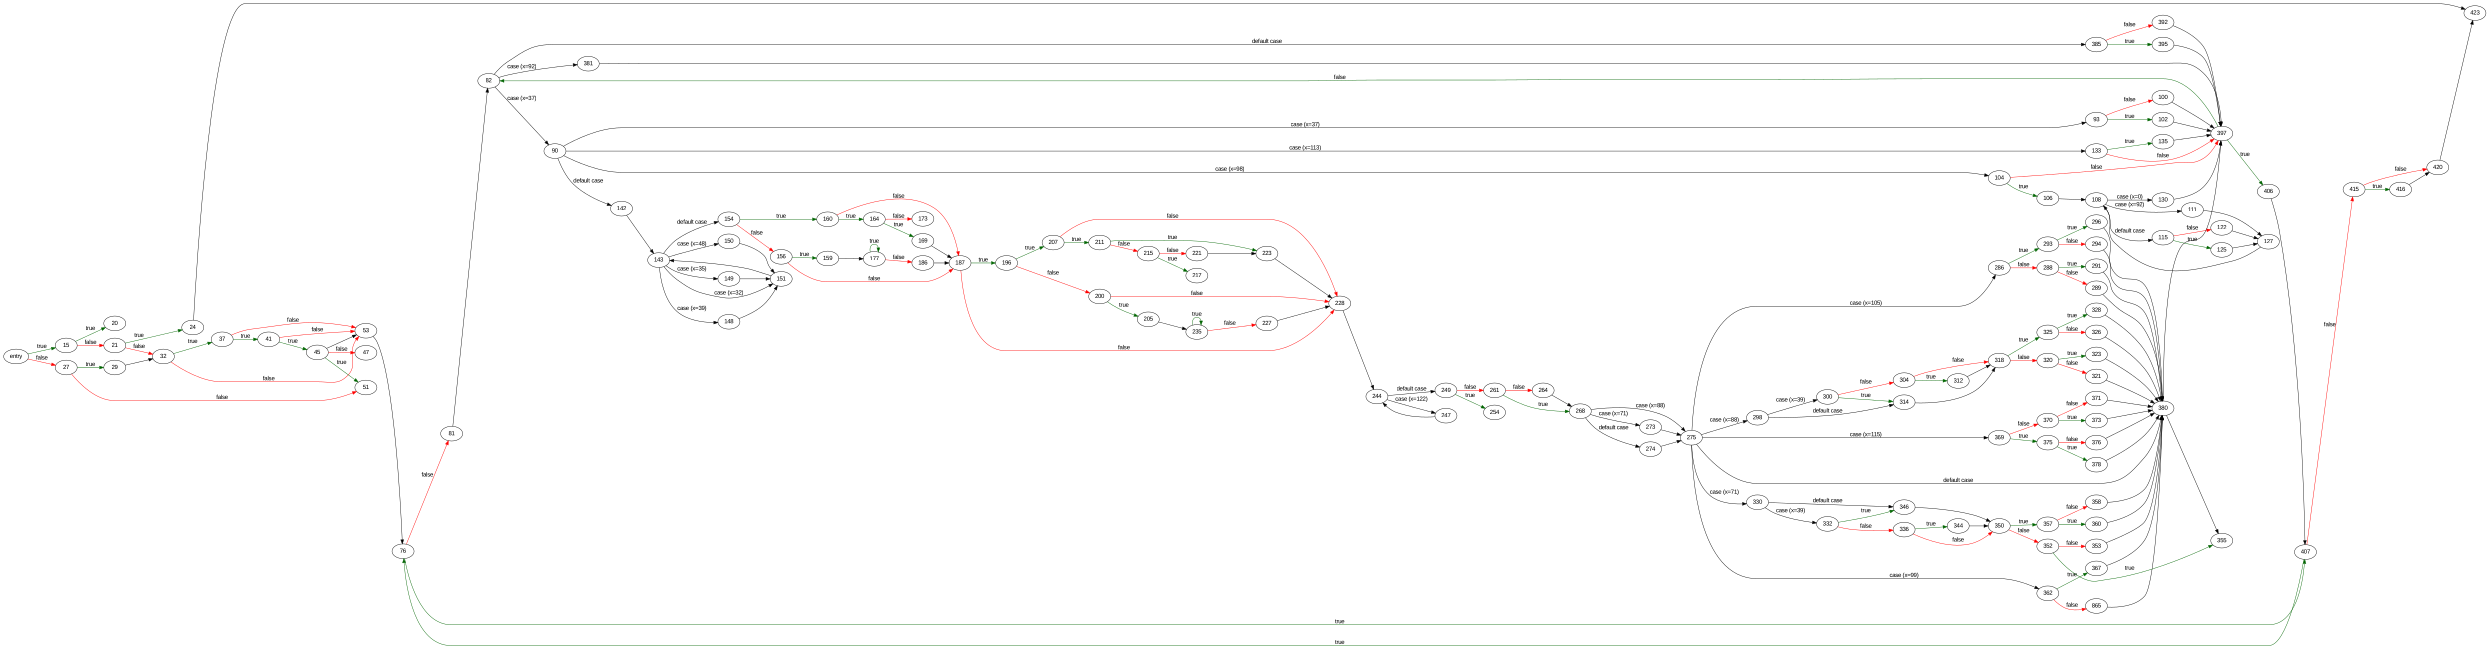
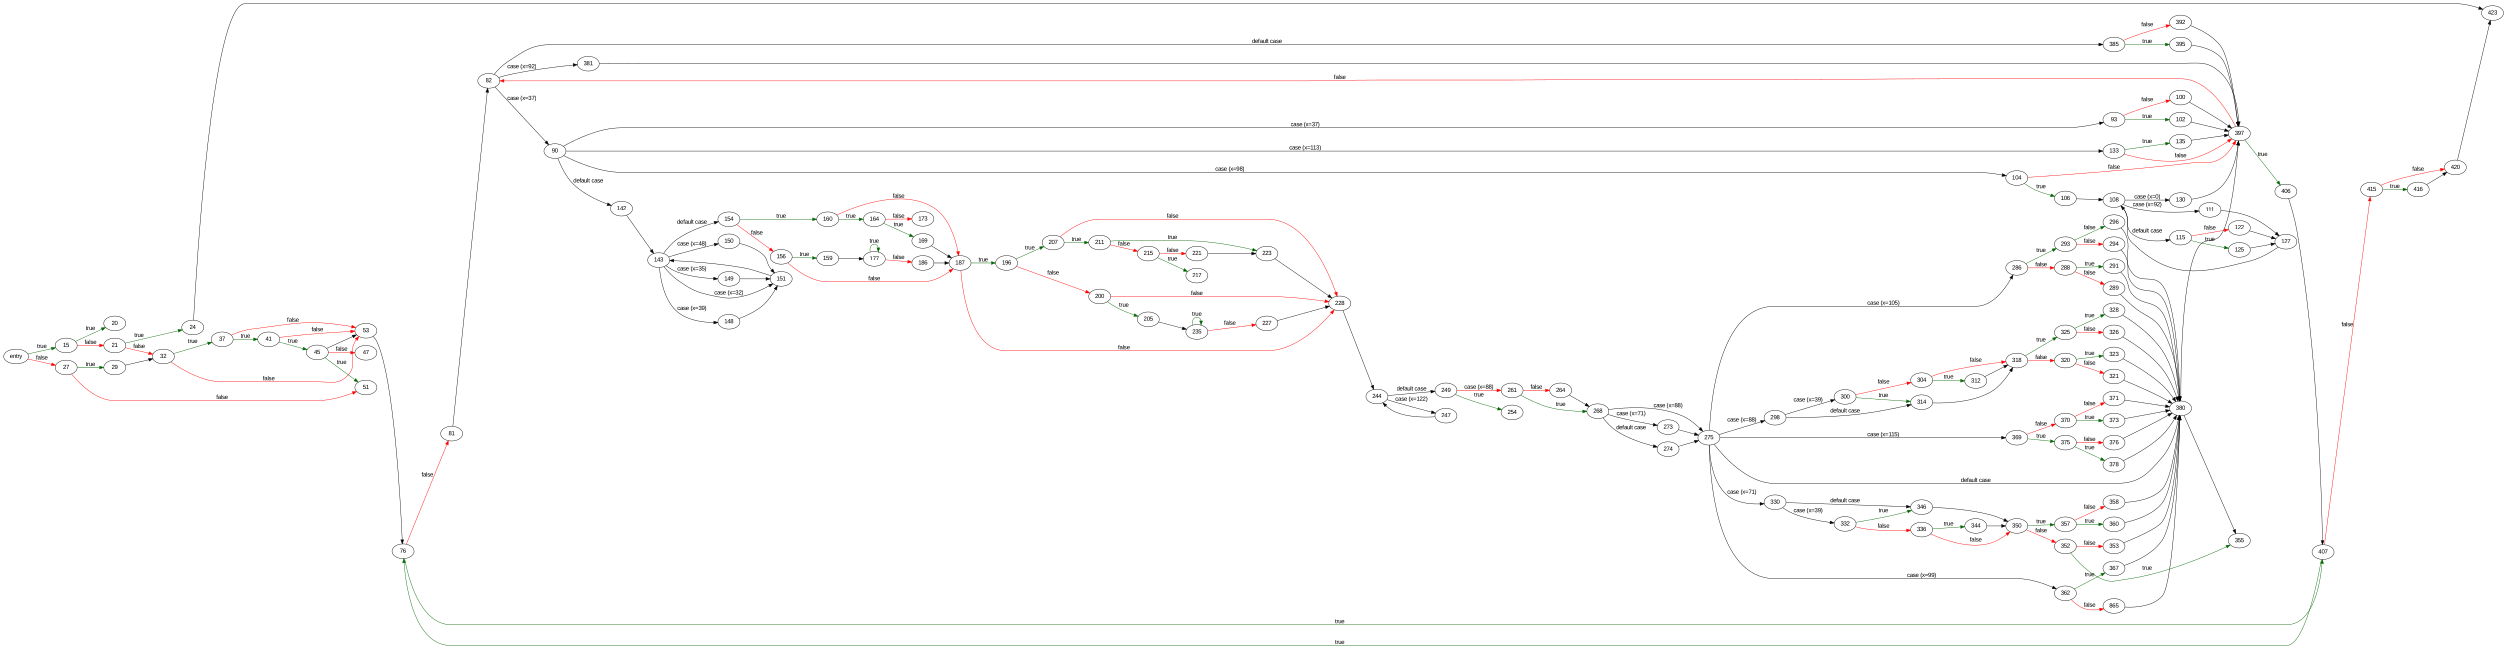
(1372, 80) -> (1381, 80)
(2072, 228) -> (2090, 228)
(1470, 387) -> (1479, 387)
